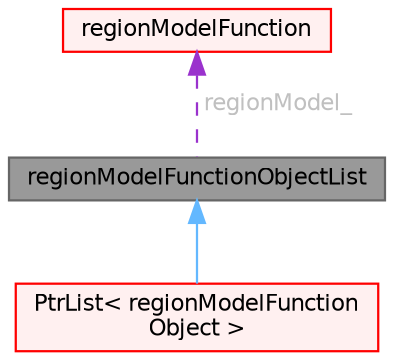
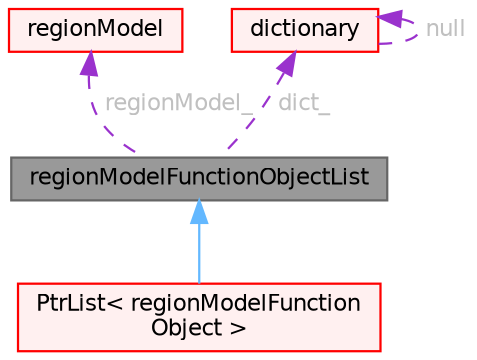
(197, 30) -> (96, 30)
none -> (305, 30)
